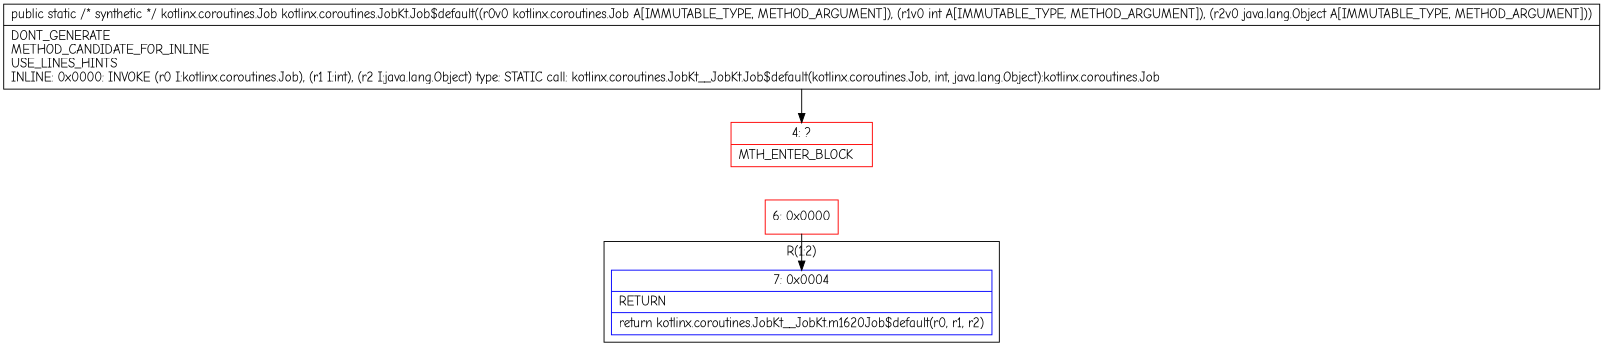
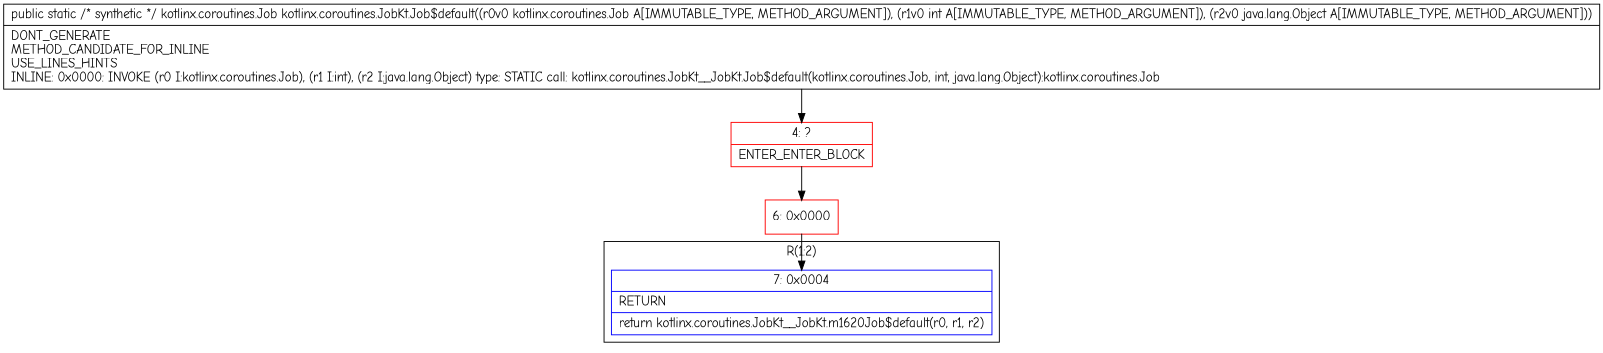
(796, 155) -> (802, 155)
none -> (802, 179)
